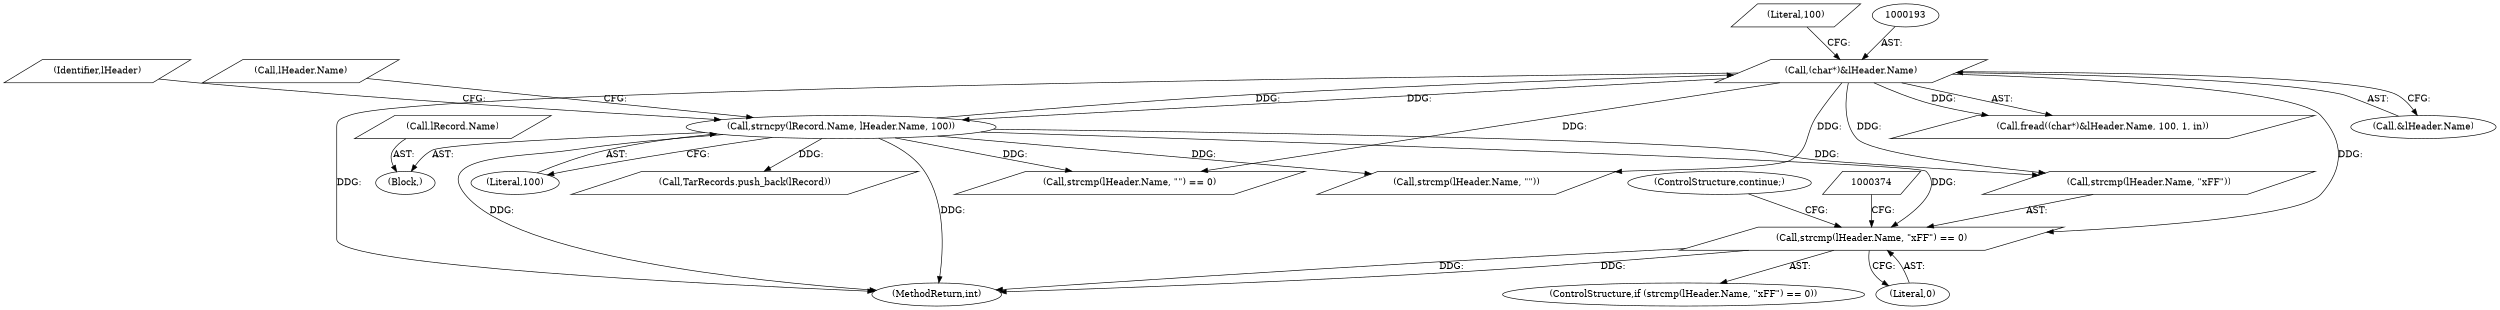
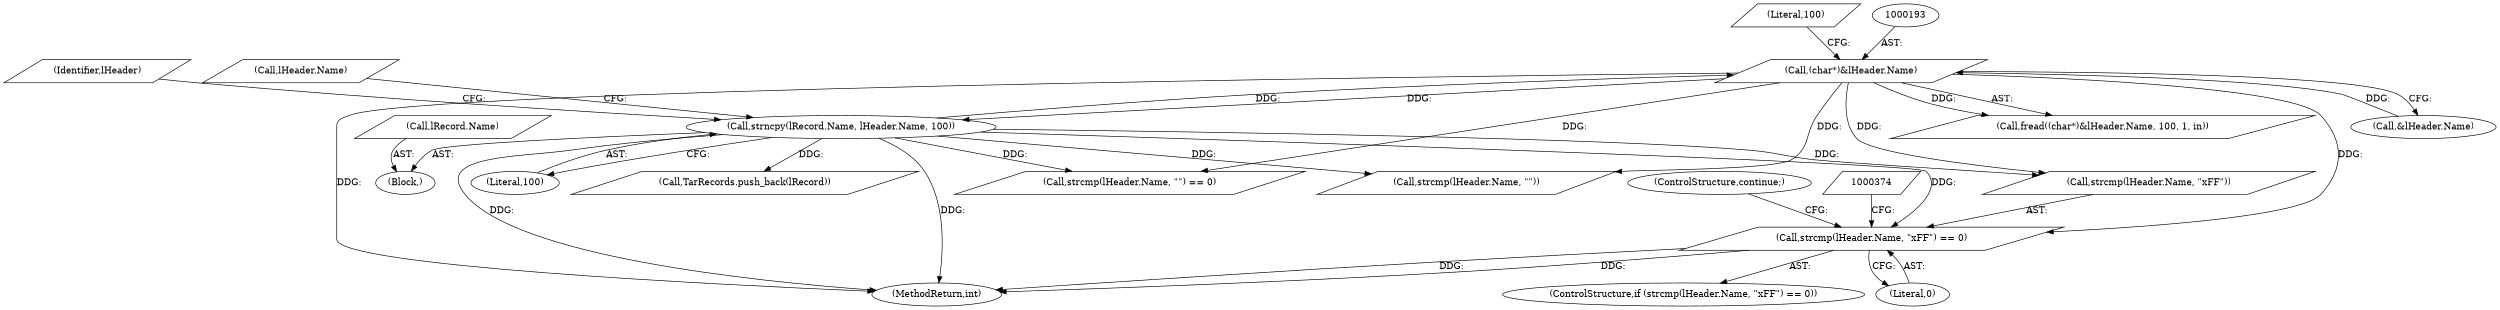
(2380, 99) -> (2379, 99)
